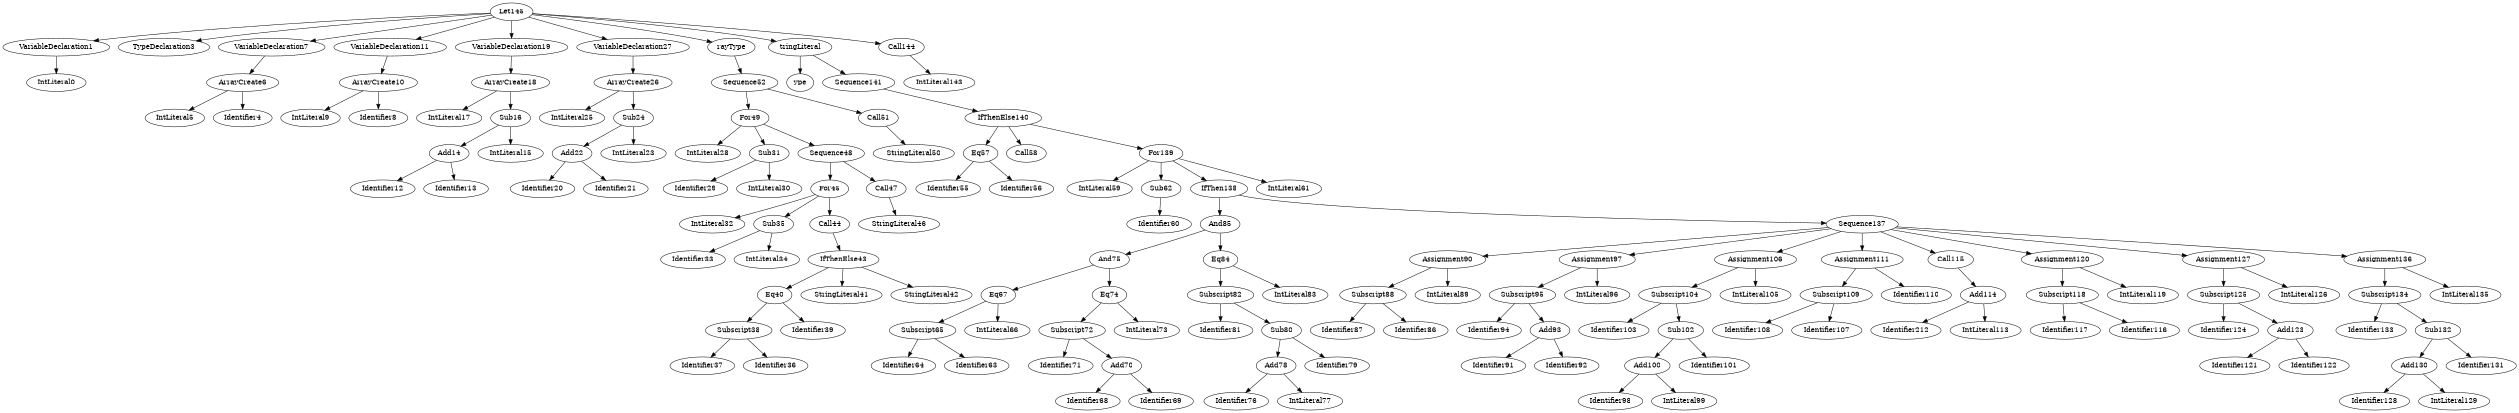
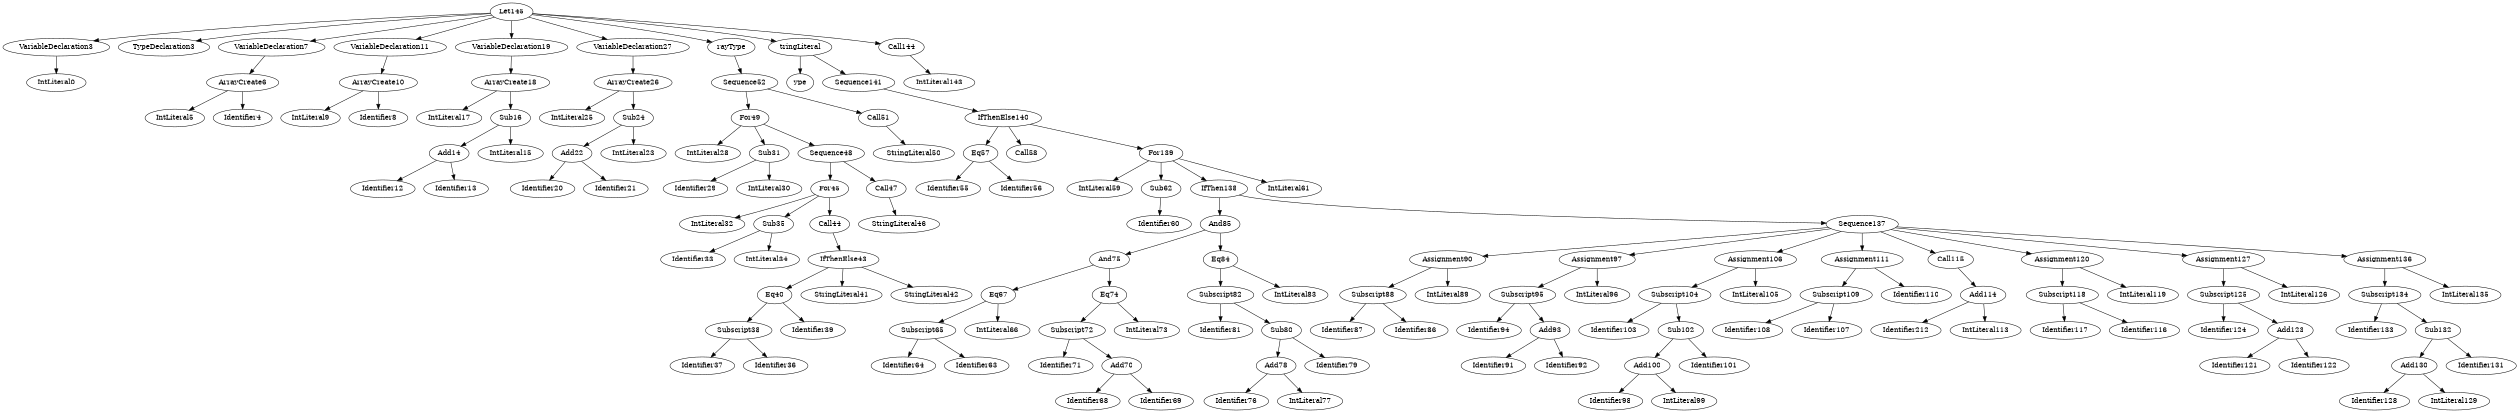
(56, 47) -> (56, 47)
